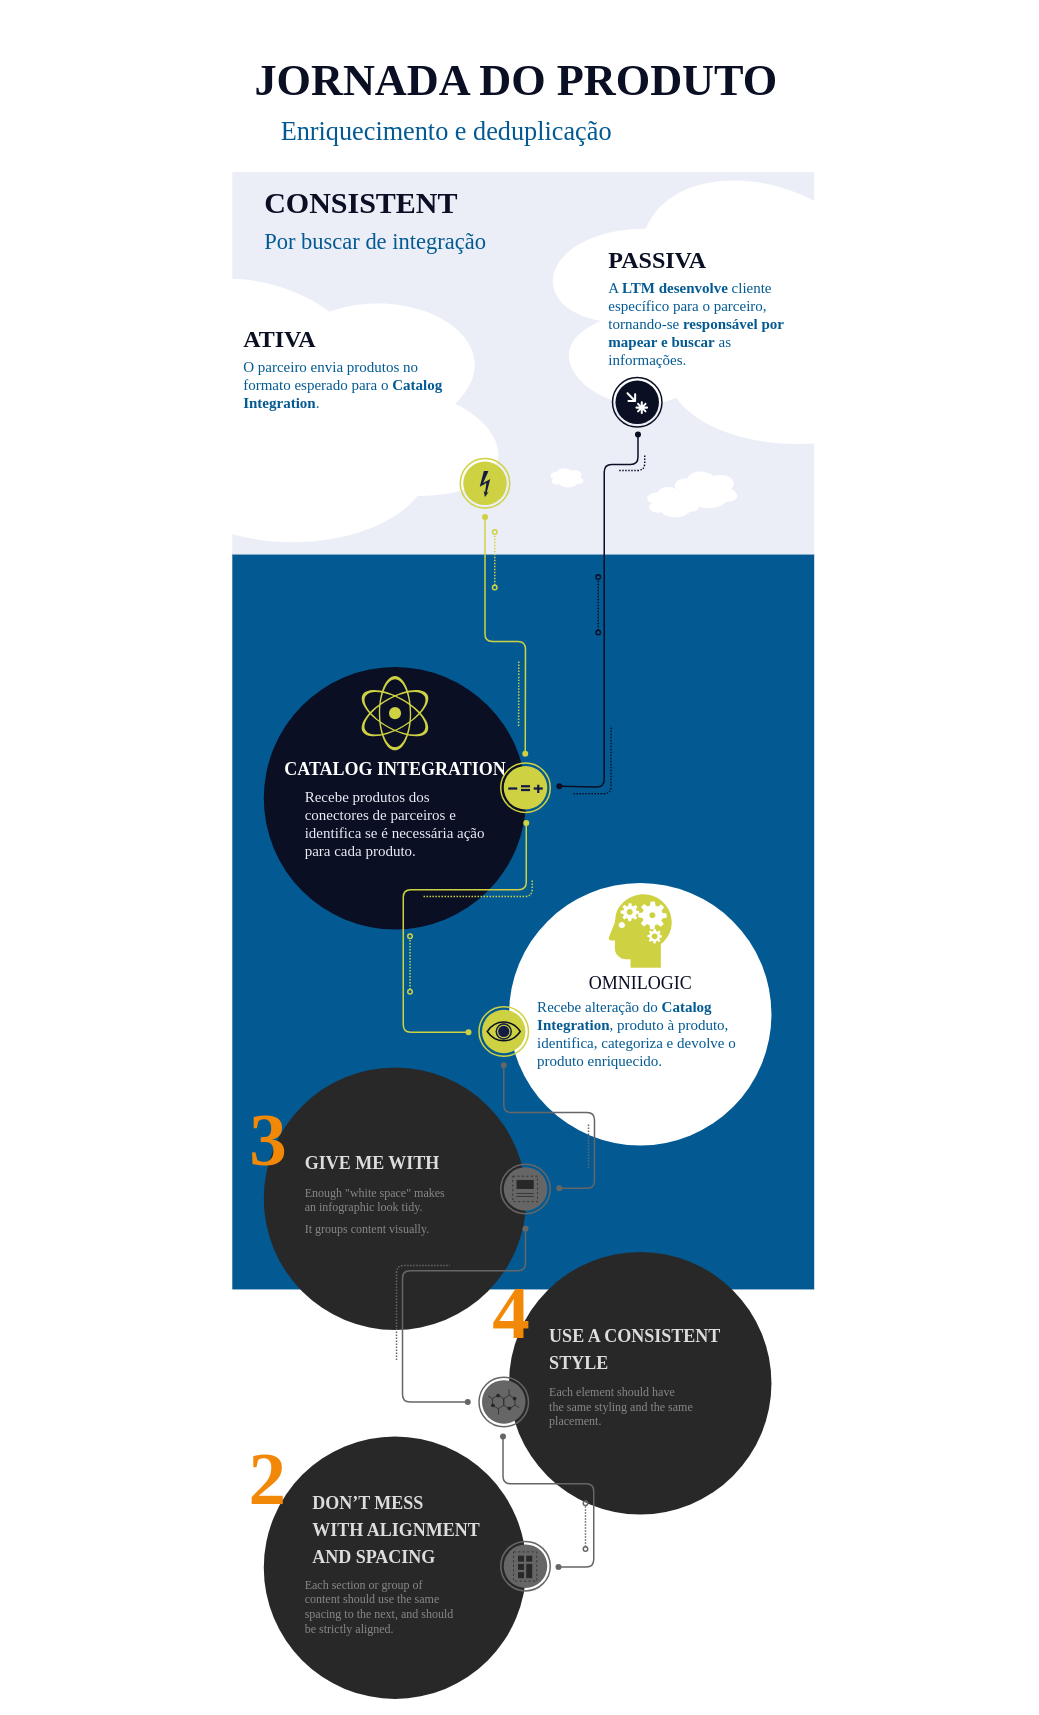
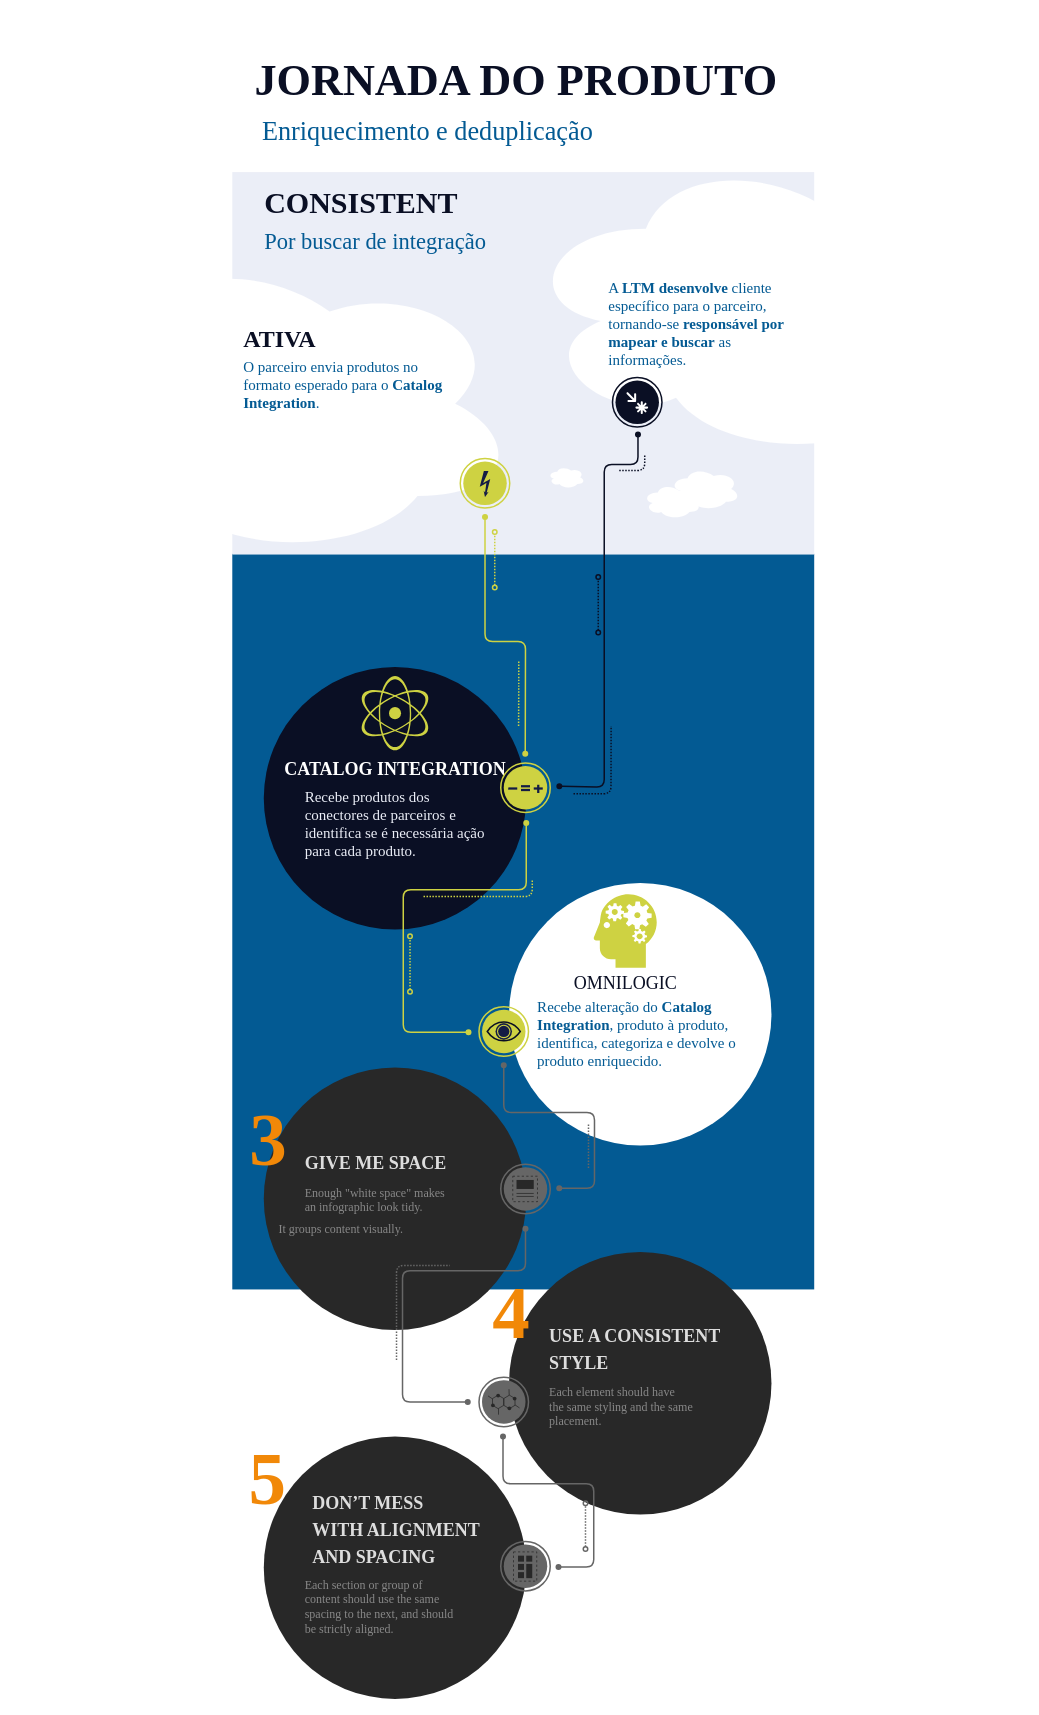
(459, 129) -> (441, 129)
(663, 259) -> none
(640, 931) -> (625, 931)
(361, 1164) -> (366, 1164)
(386, 1227) -> (360, 1227)
(270, 1480) -> (270, 1480)
